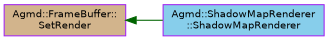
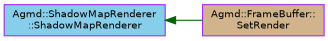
(150, 20) -> (189, 20)
